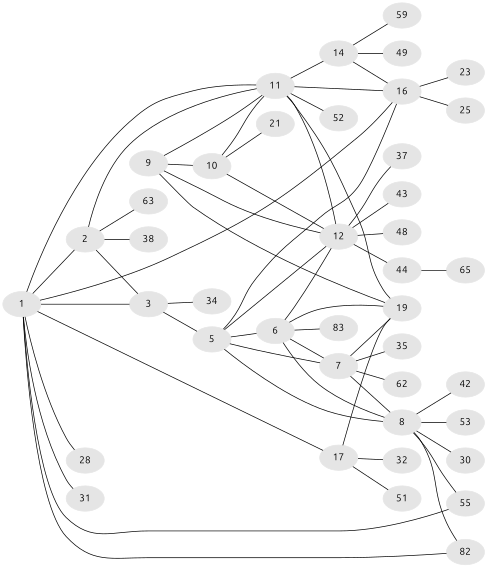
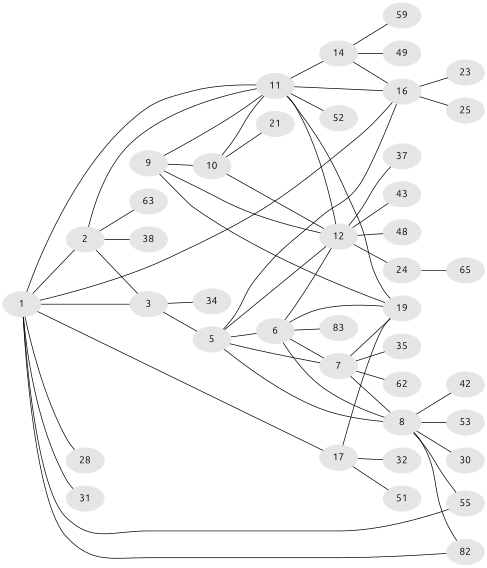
(402, 270) -> (402, 270)
